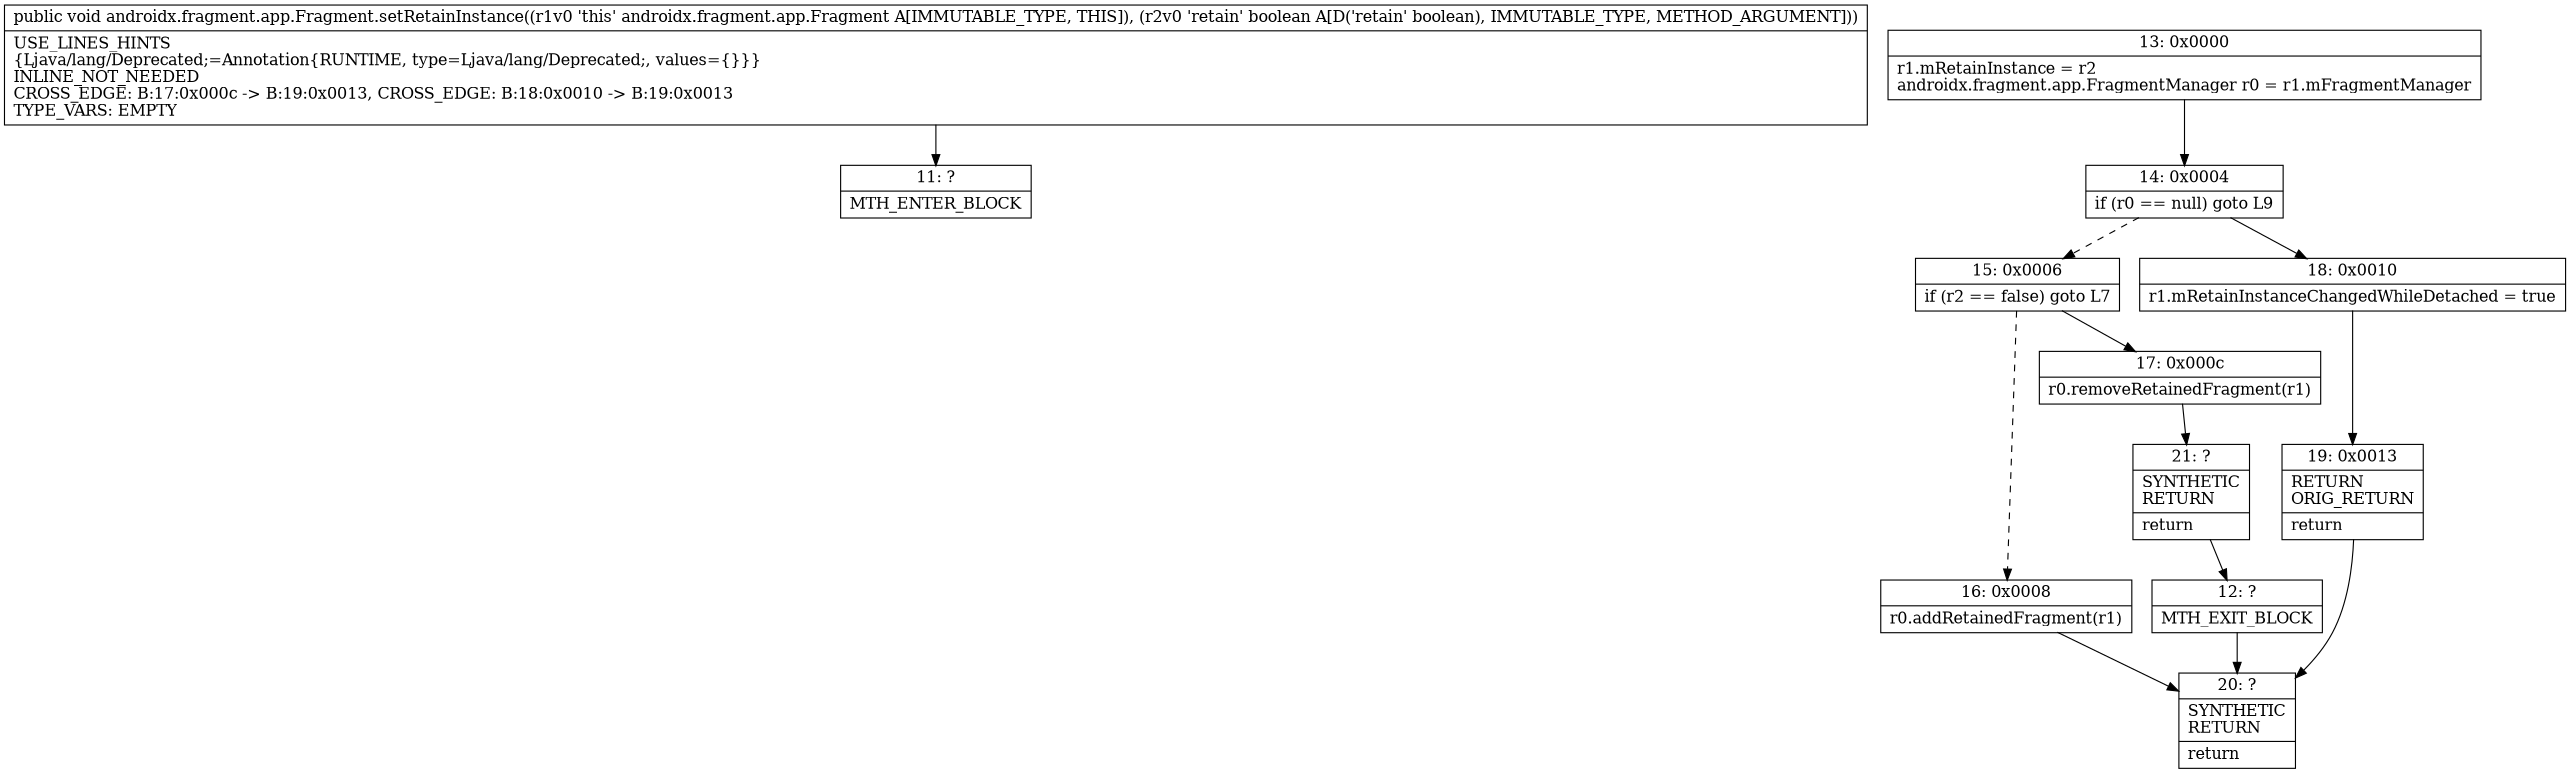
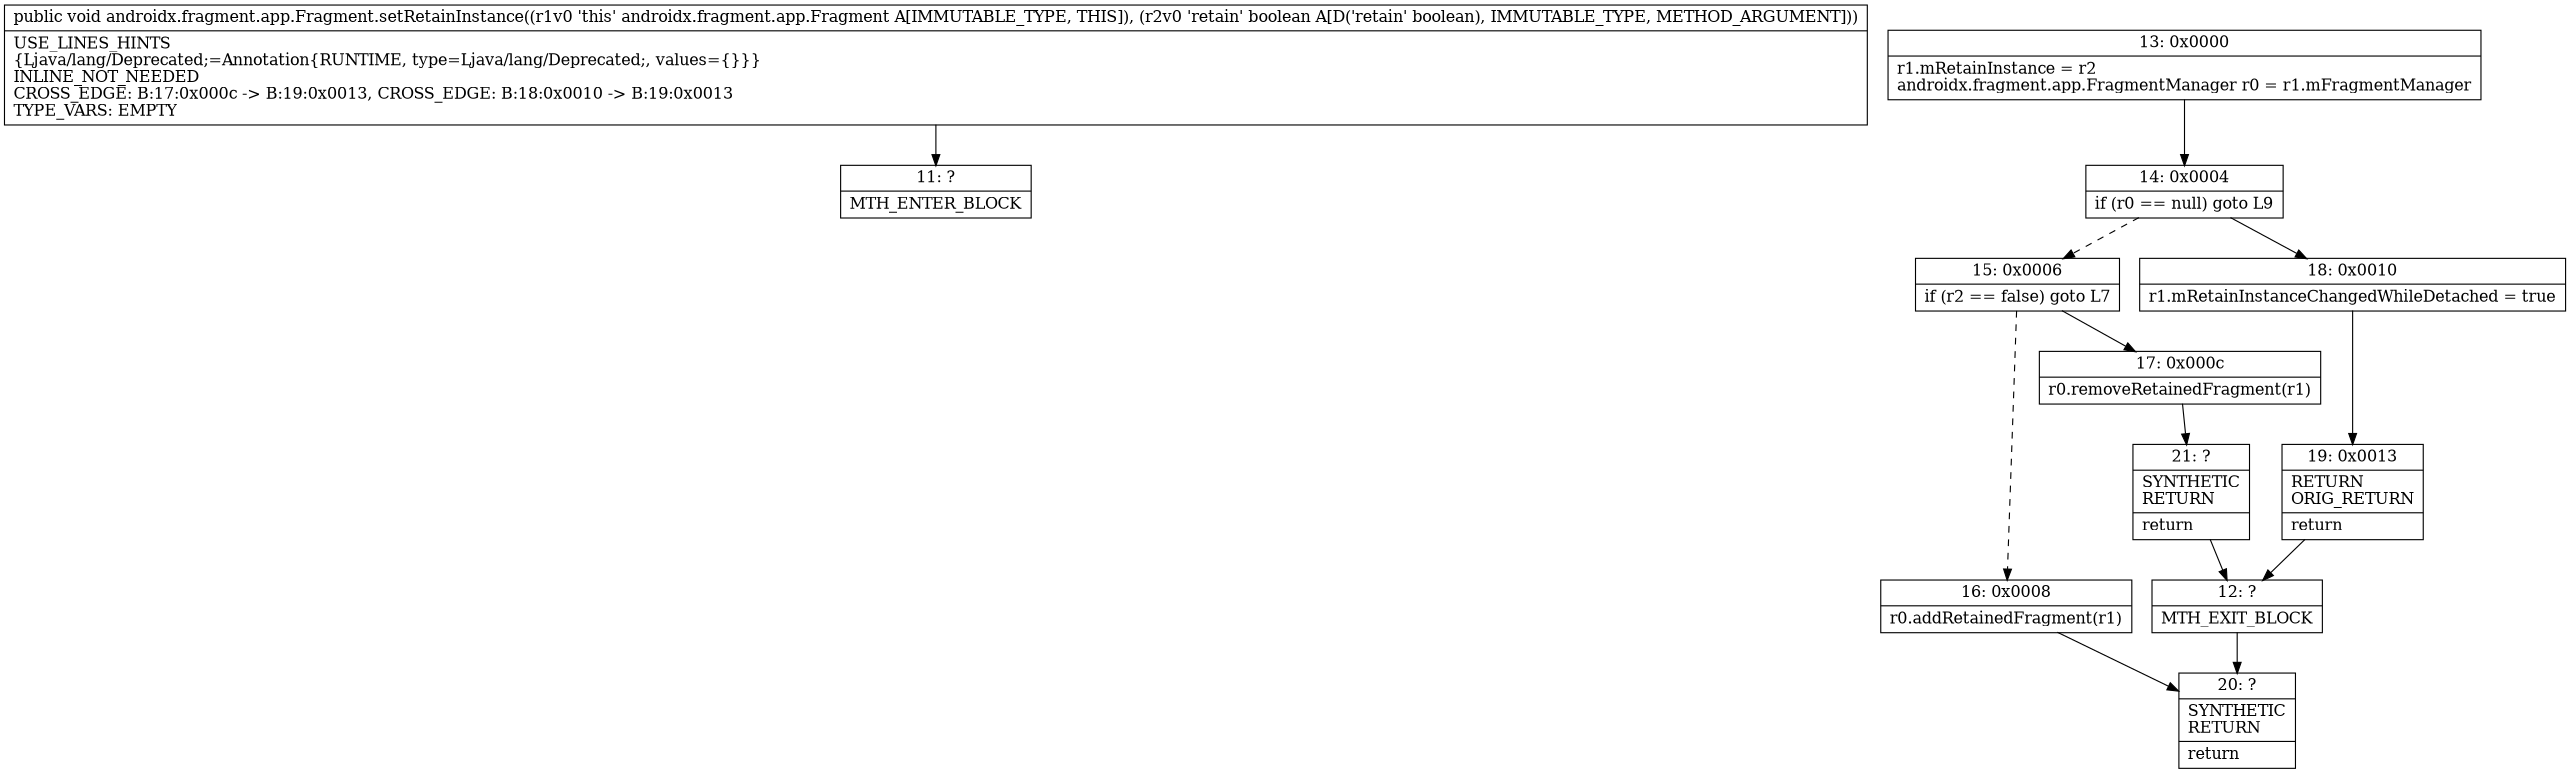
(2342, 610) -> (2288, 556)
